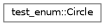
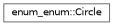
(52, 13) -> (57, 13)
